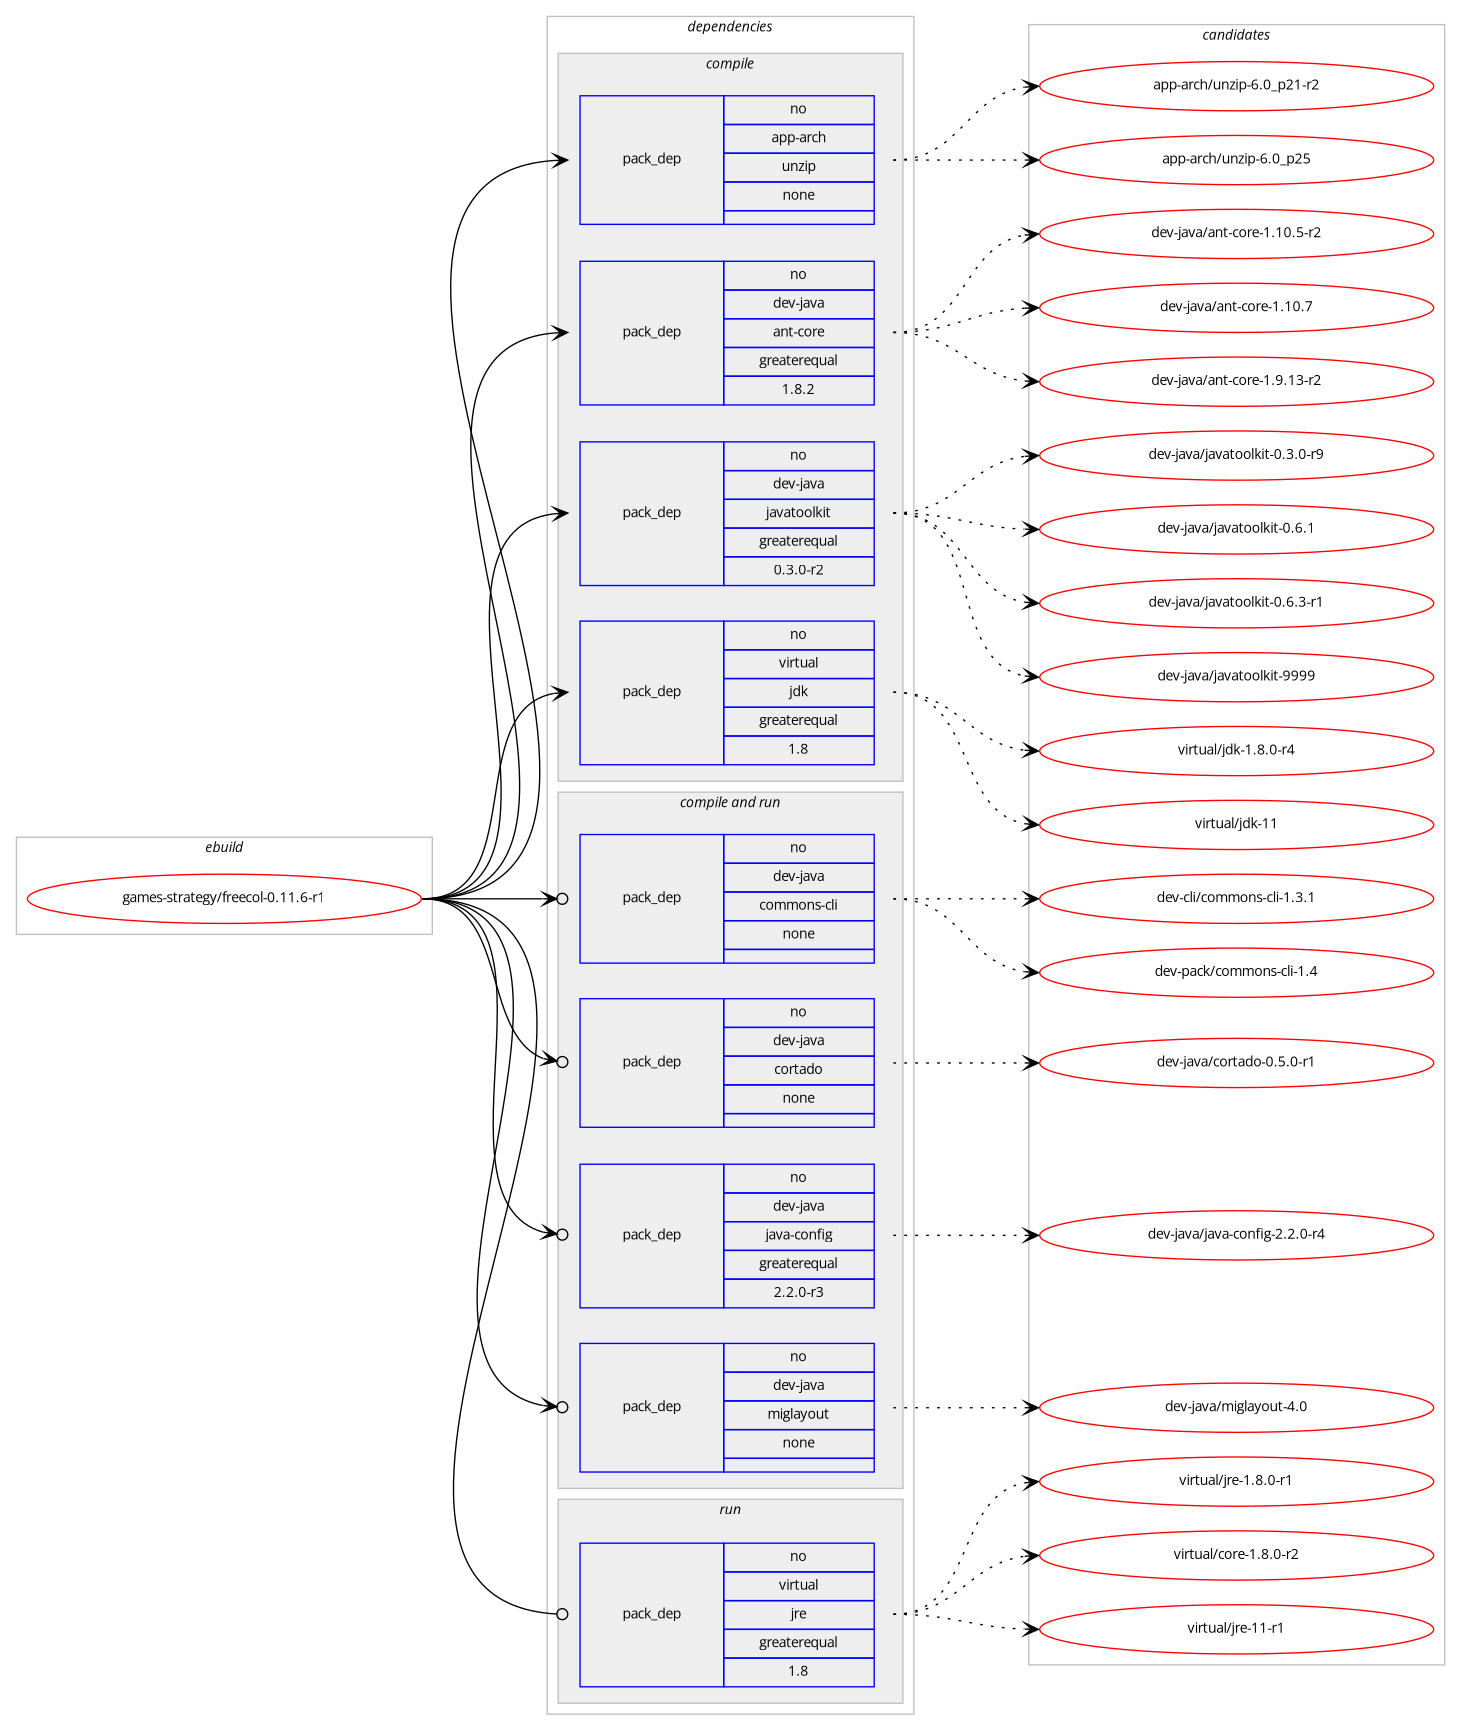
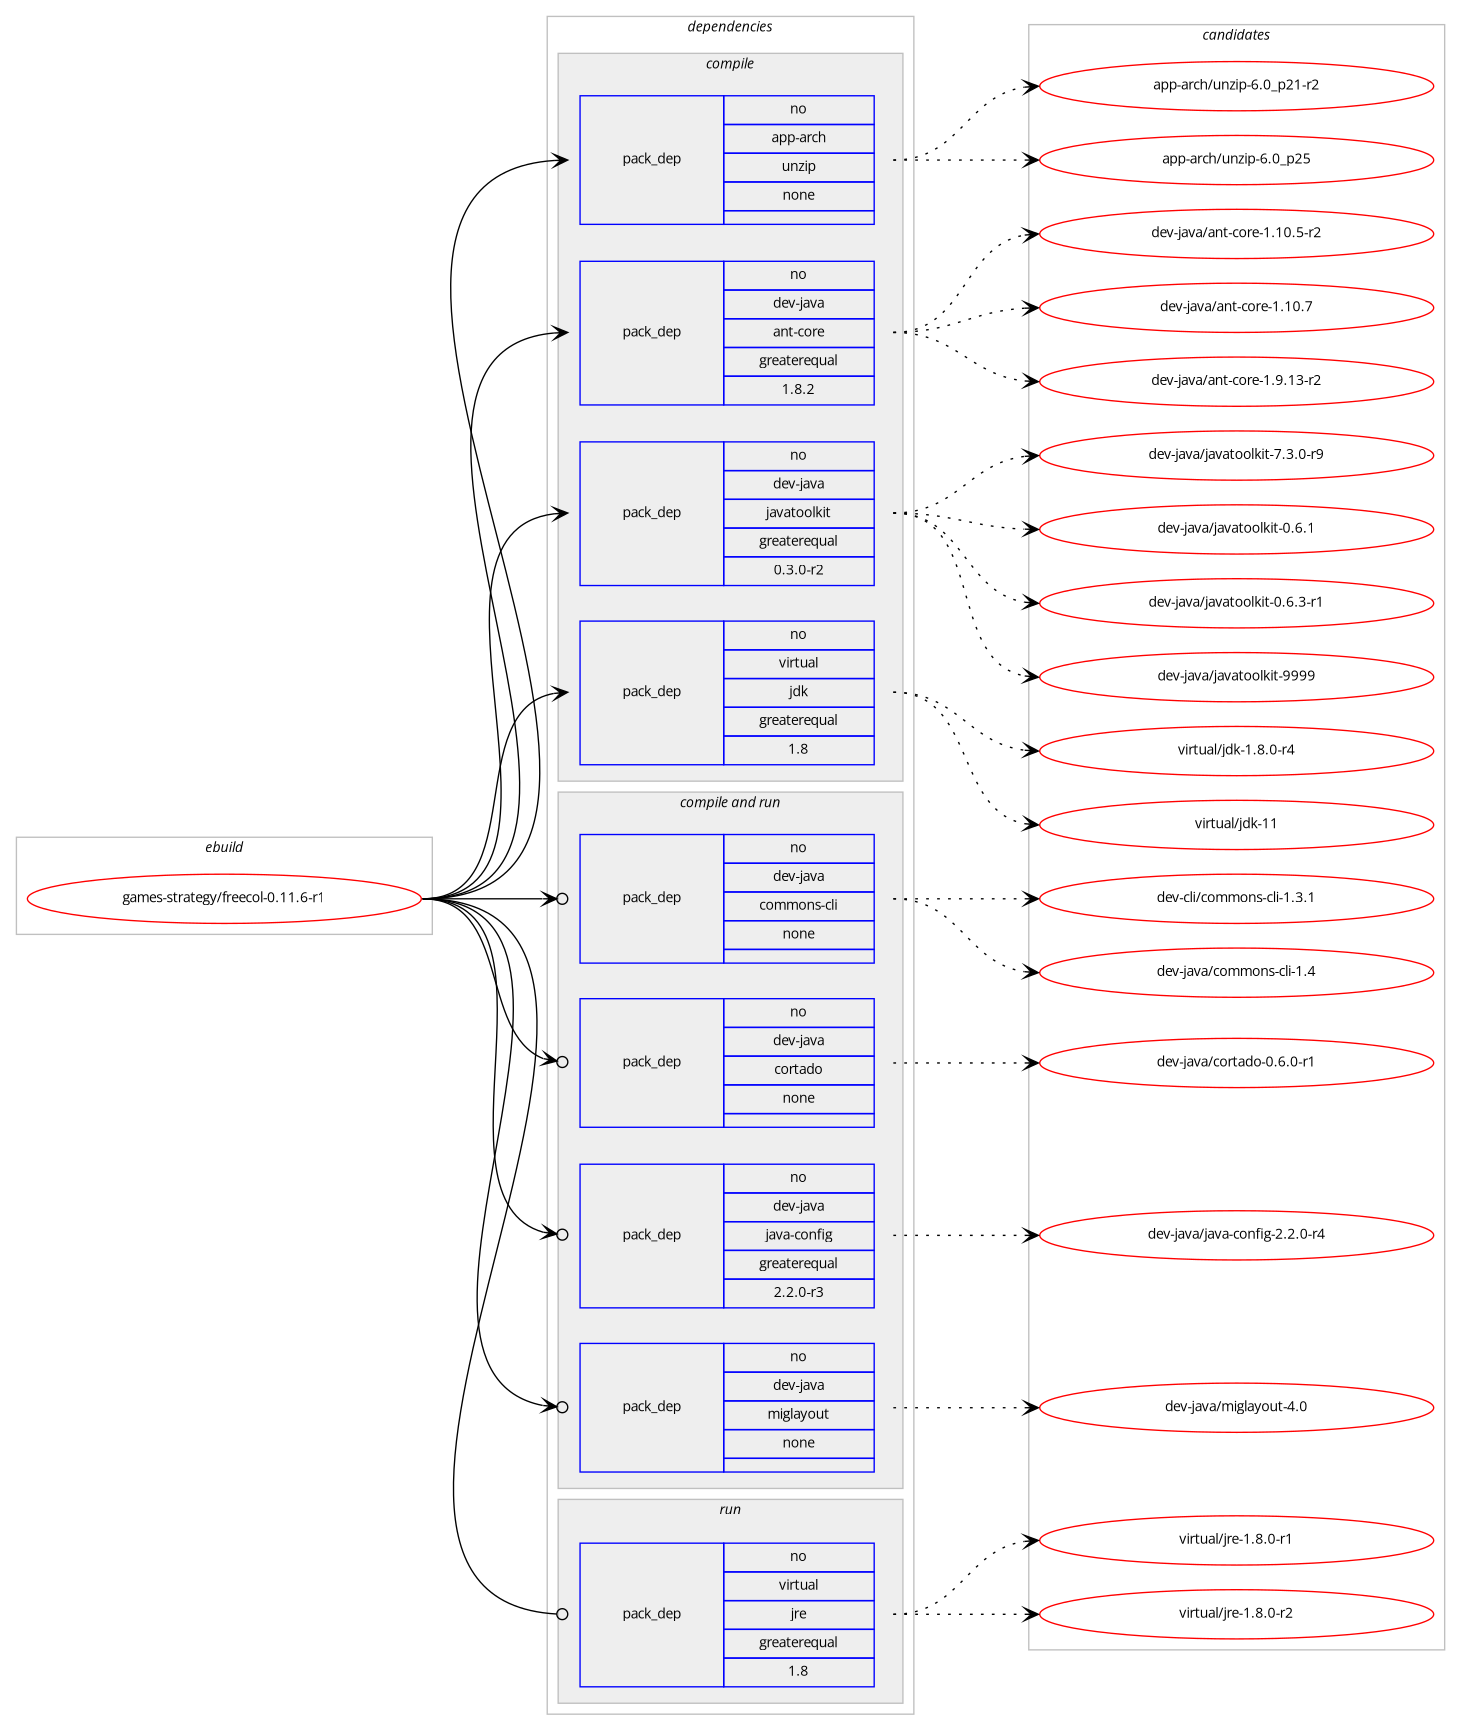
(1237, 456) -> (1237, 456)
(1237, 973) -> (1237, 973)
(1237, 1063) -> (1237, 1063)
(1237, 1555) -> (1237, 1614)
(1237, 1629) -> none
